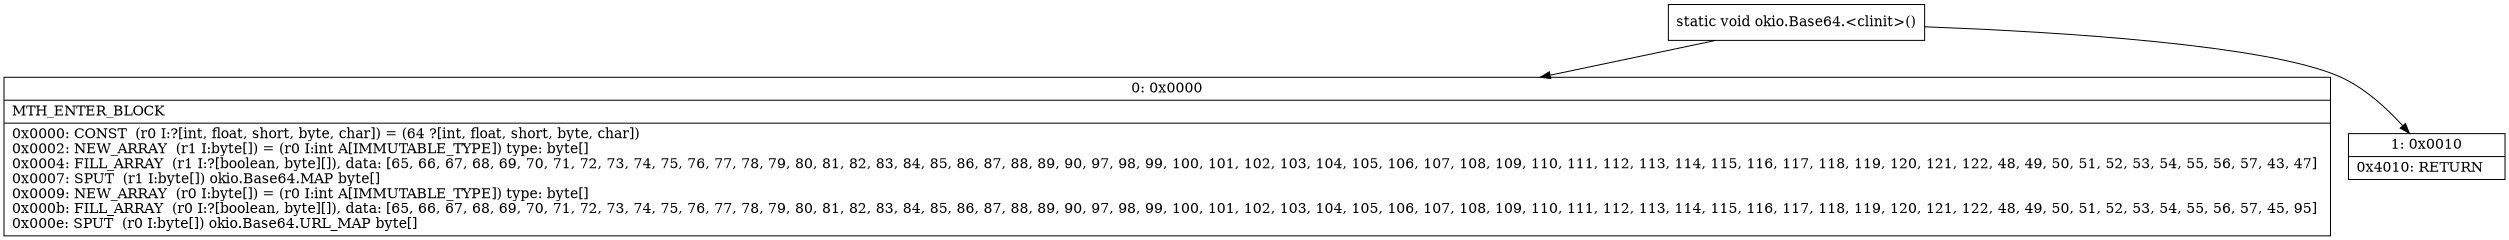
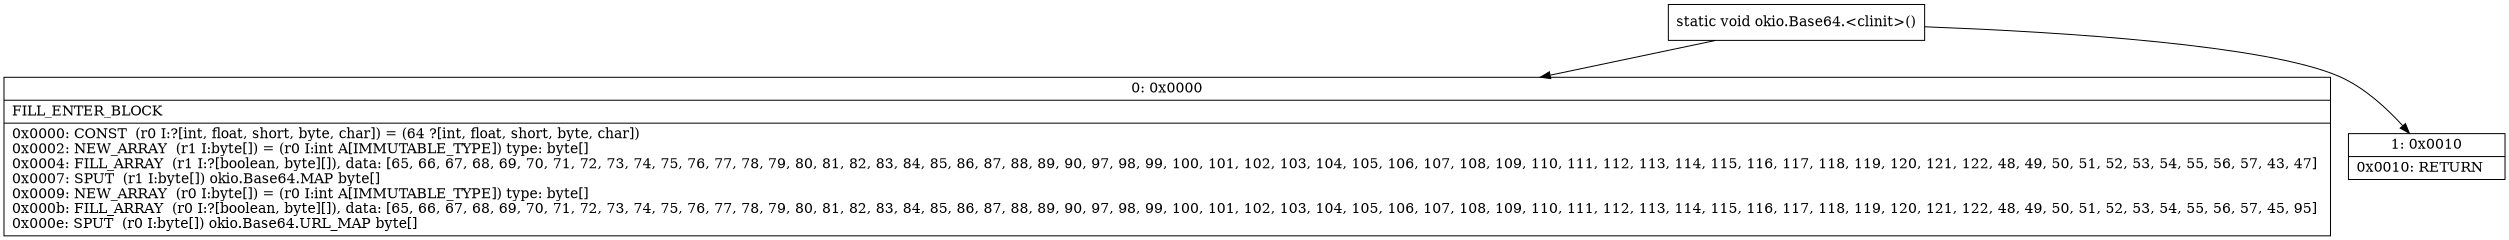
(89, 111) -> (87, 111)
(2427, 168) -> (2427, 168)
